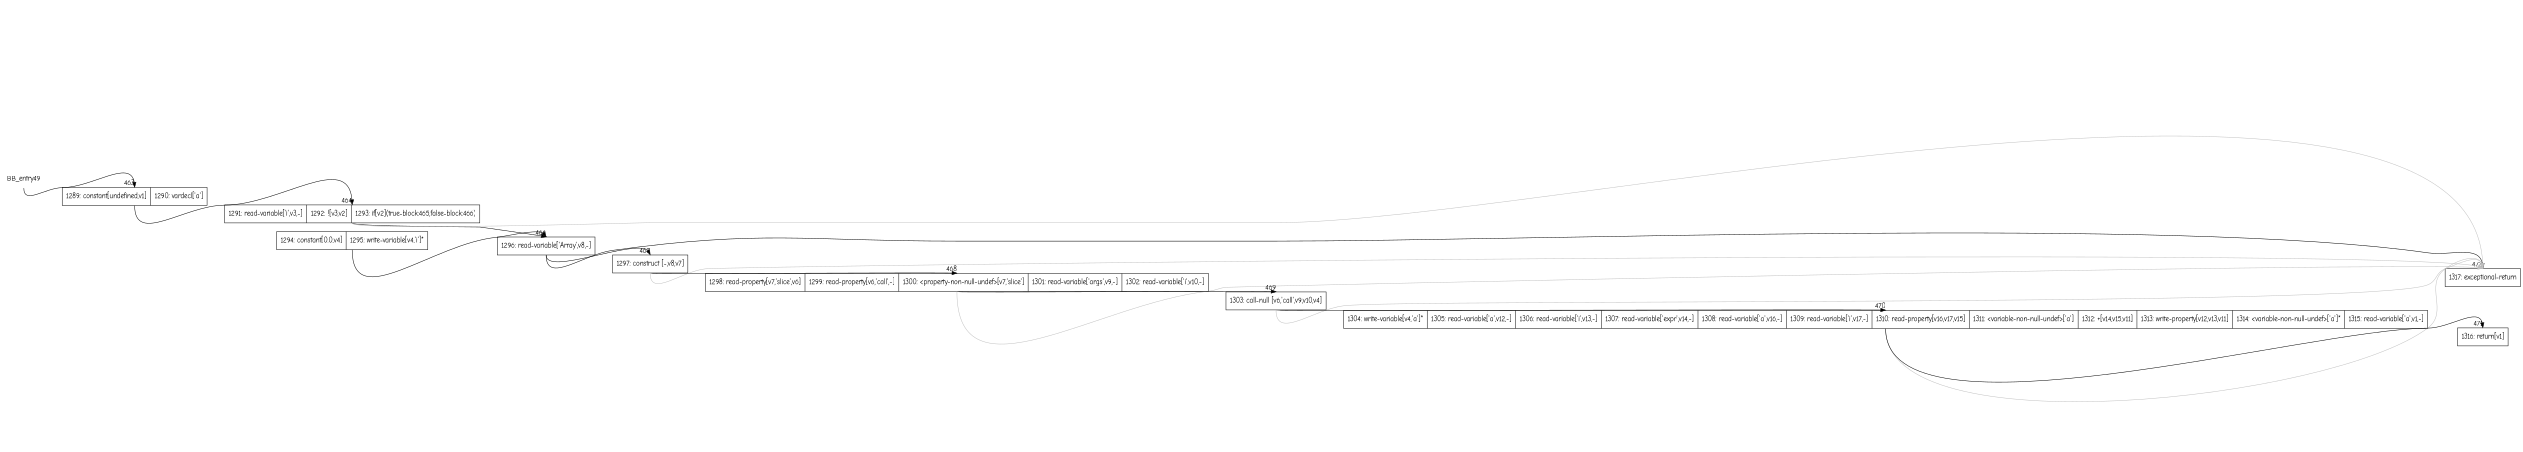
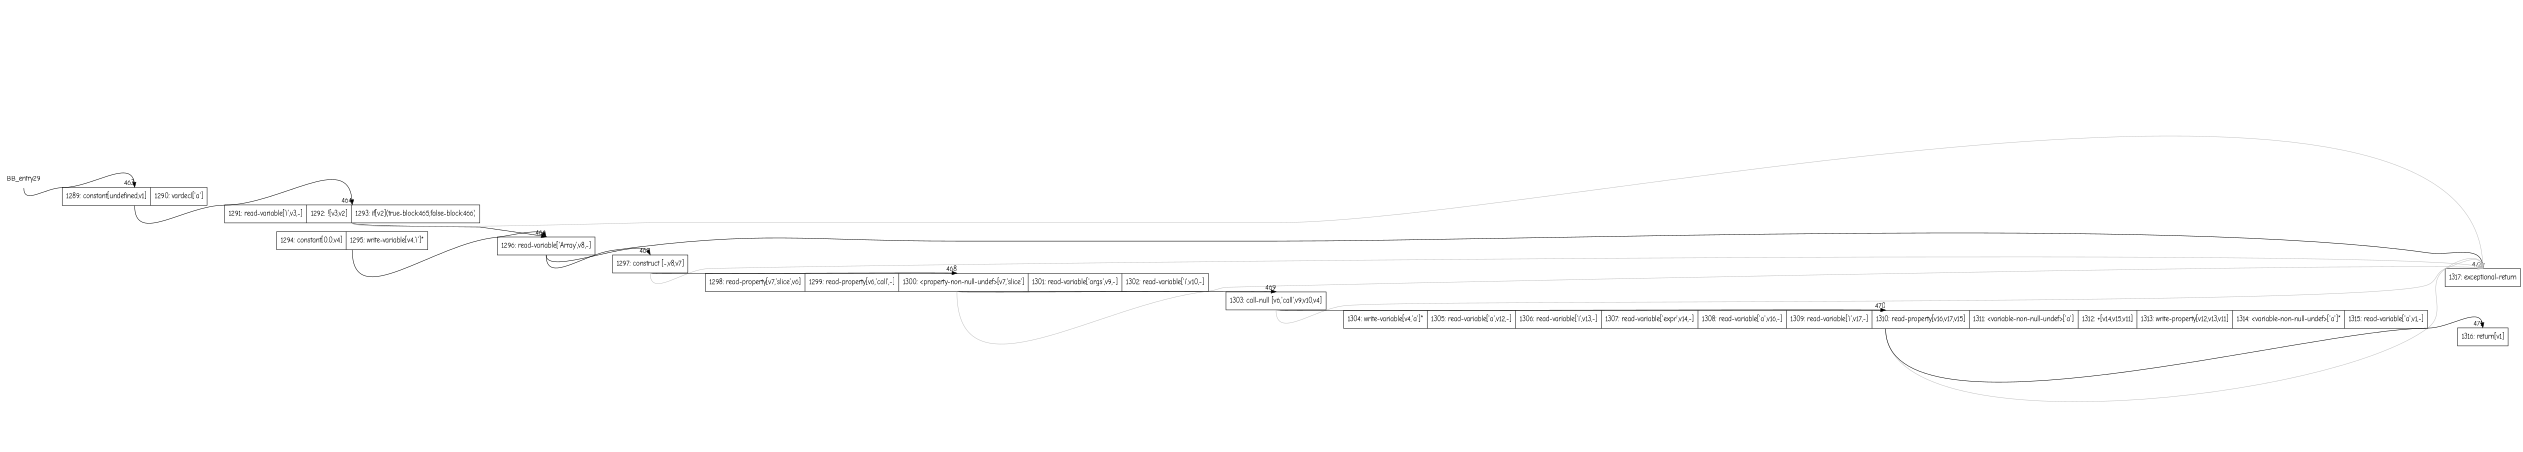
(24, 179) -> (24, 179)
